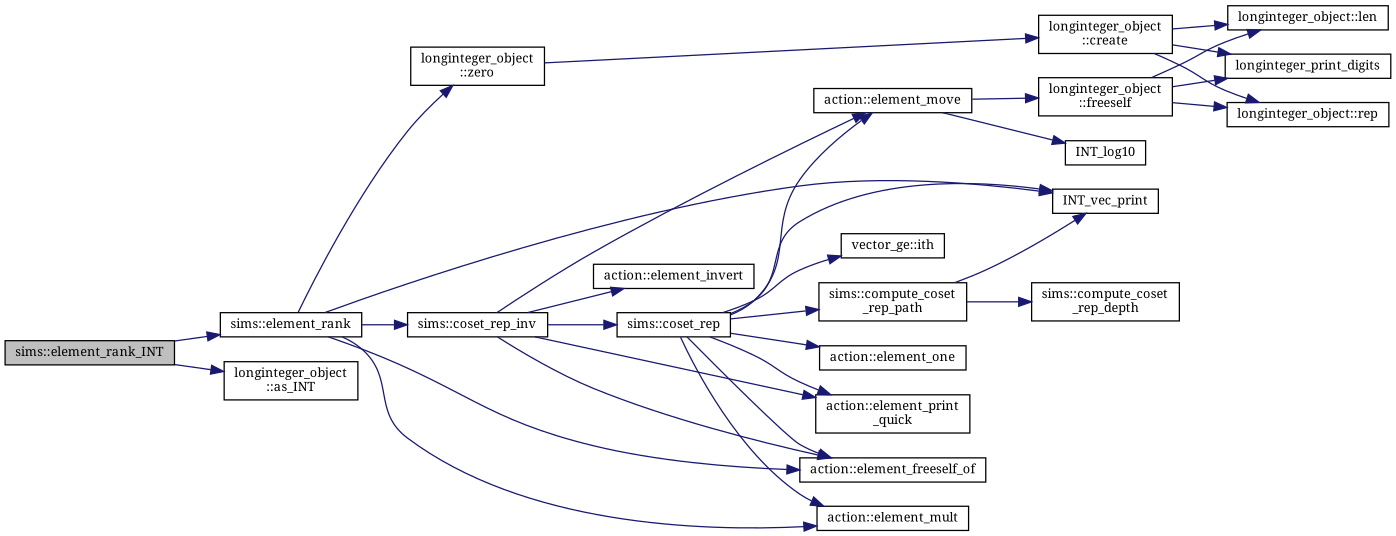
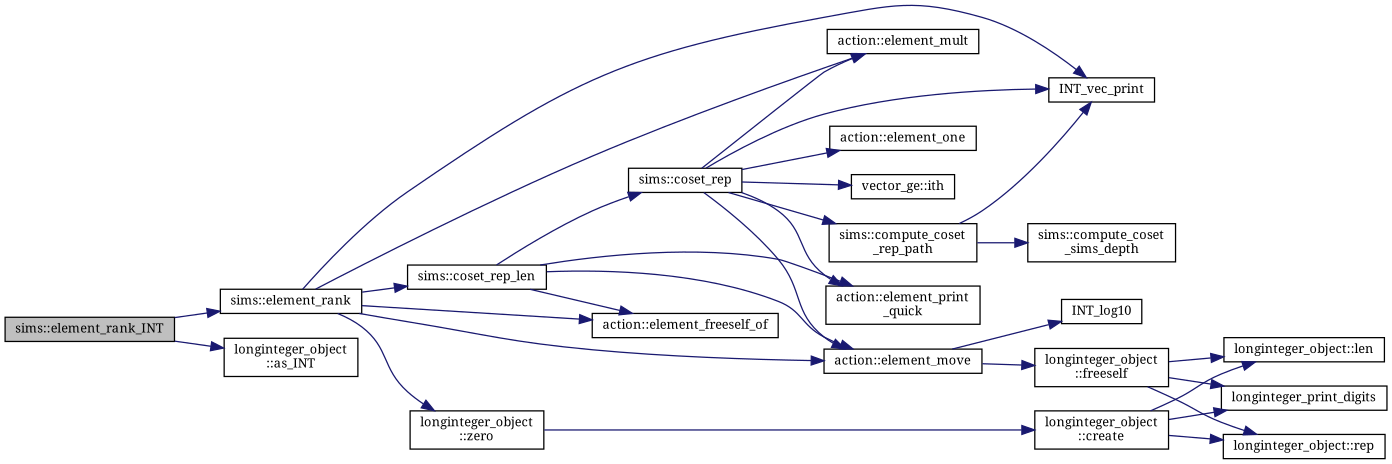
(674, 276) -> none
(1105, 302) -> (1102, 243)
(478, 325) -> (477, 277)
none -> (584, 349)
(750, 399) -> none
